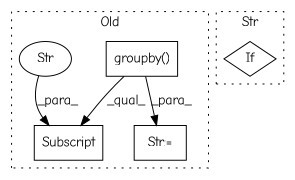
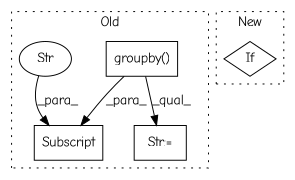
(250, 23) -> (250, 23)
(126, 101) -> (126, 101)
(172, 101) -> (172, 101)
